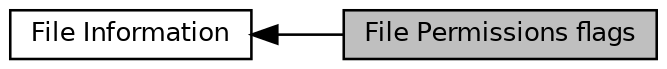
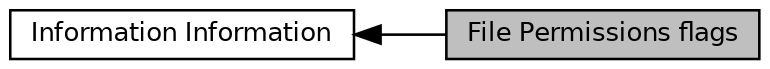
(131, 35) -> (182, 35)
